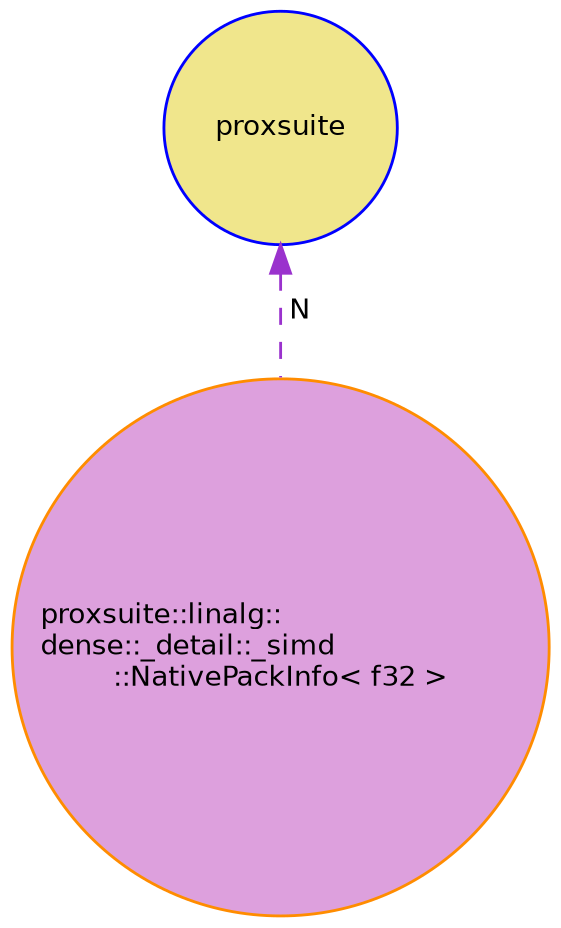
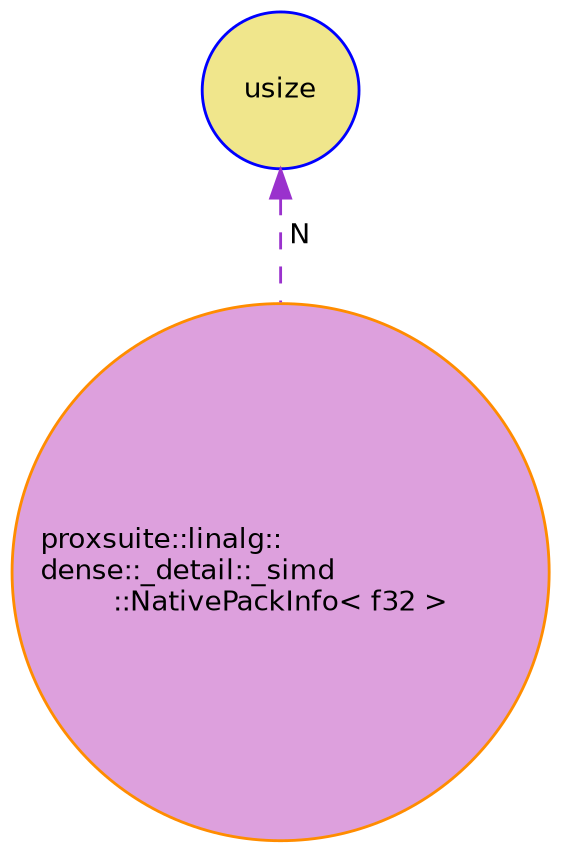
(281, 128) -> (281, 90)
